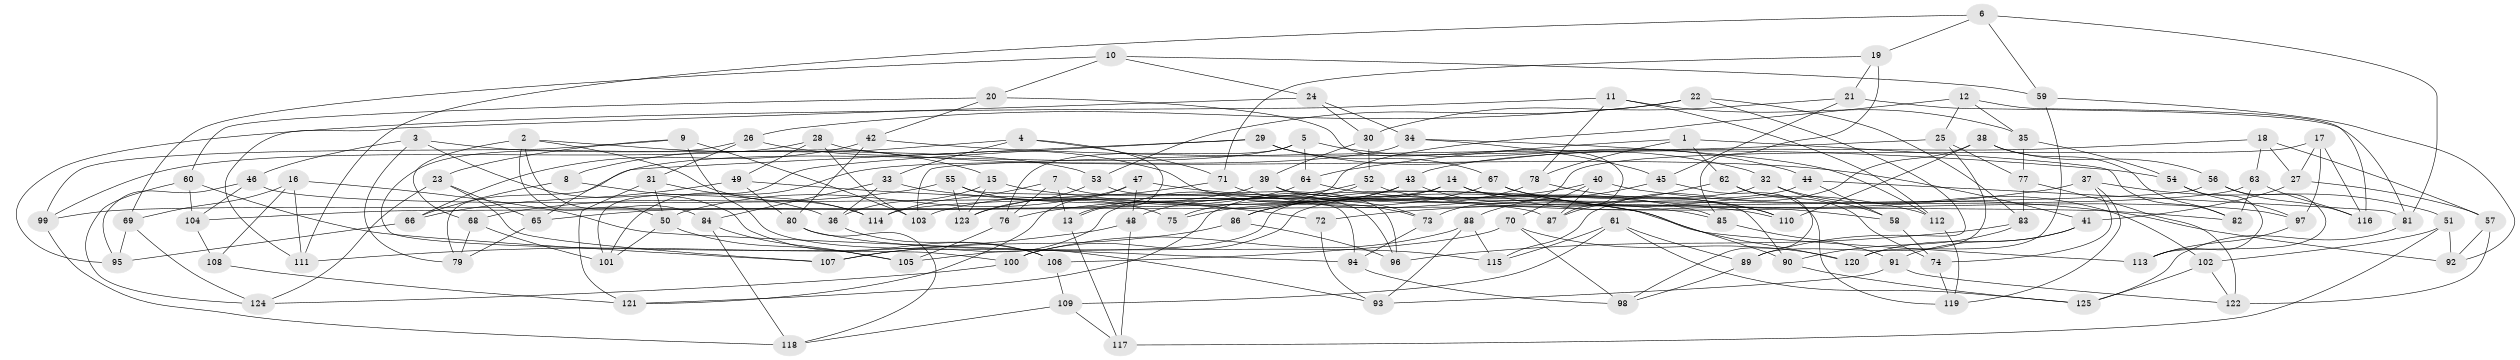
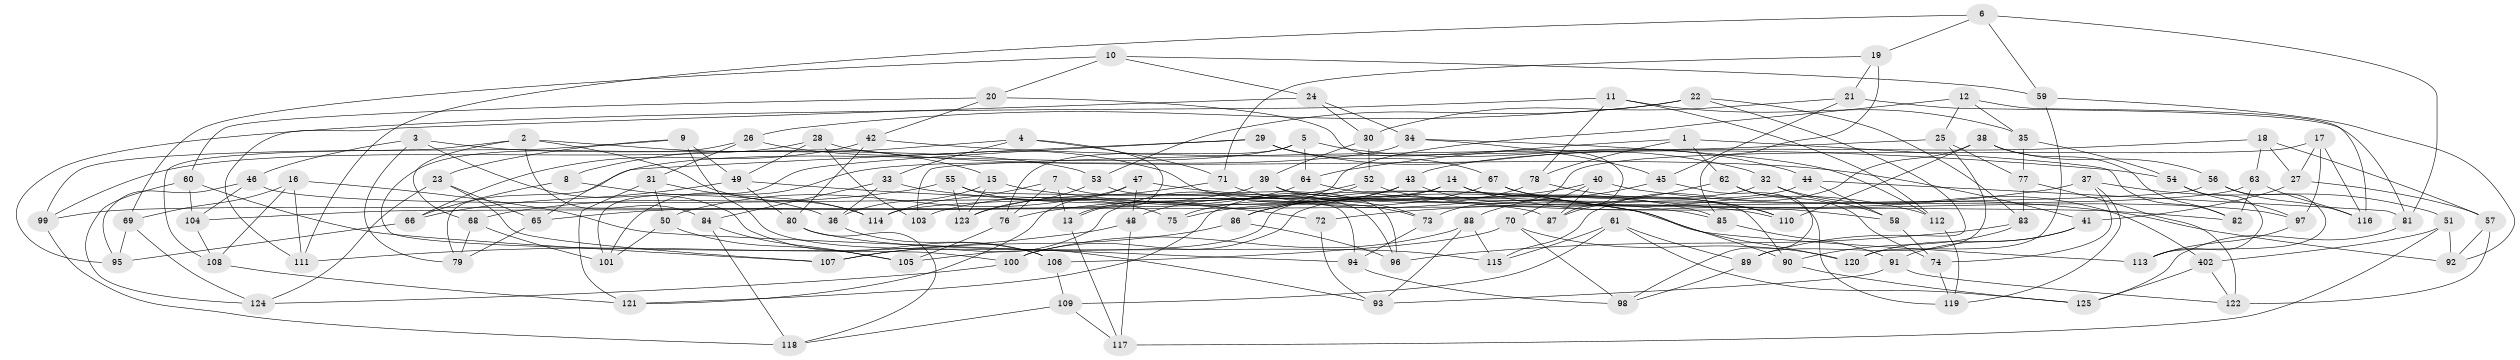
(803, 177) -> (710, 159)
(566, 210) -> (208, 159)
(2206, 263) -> (2206, 263)
